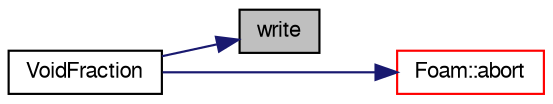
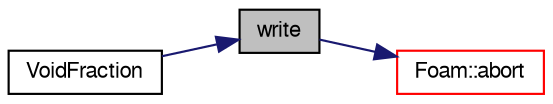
(269, 72) -> (347, 46)
